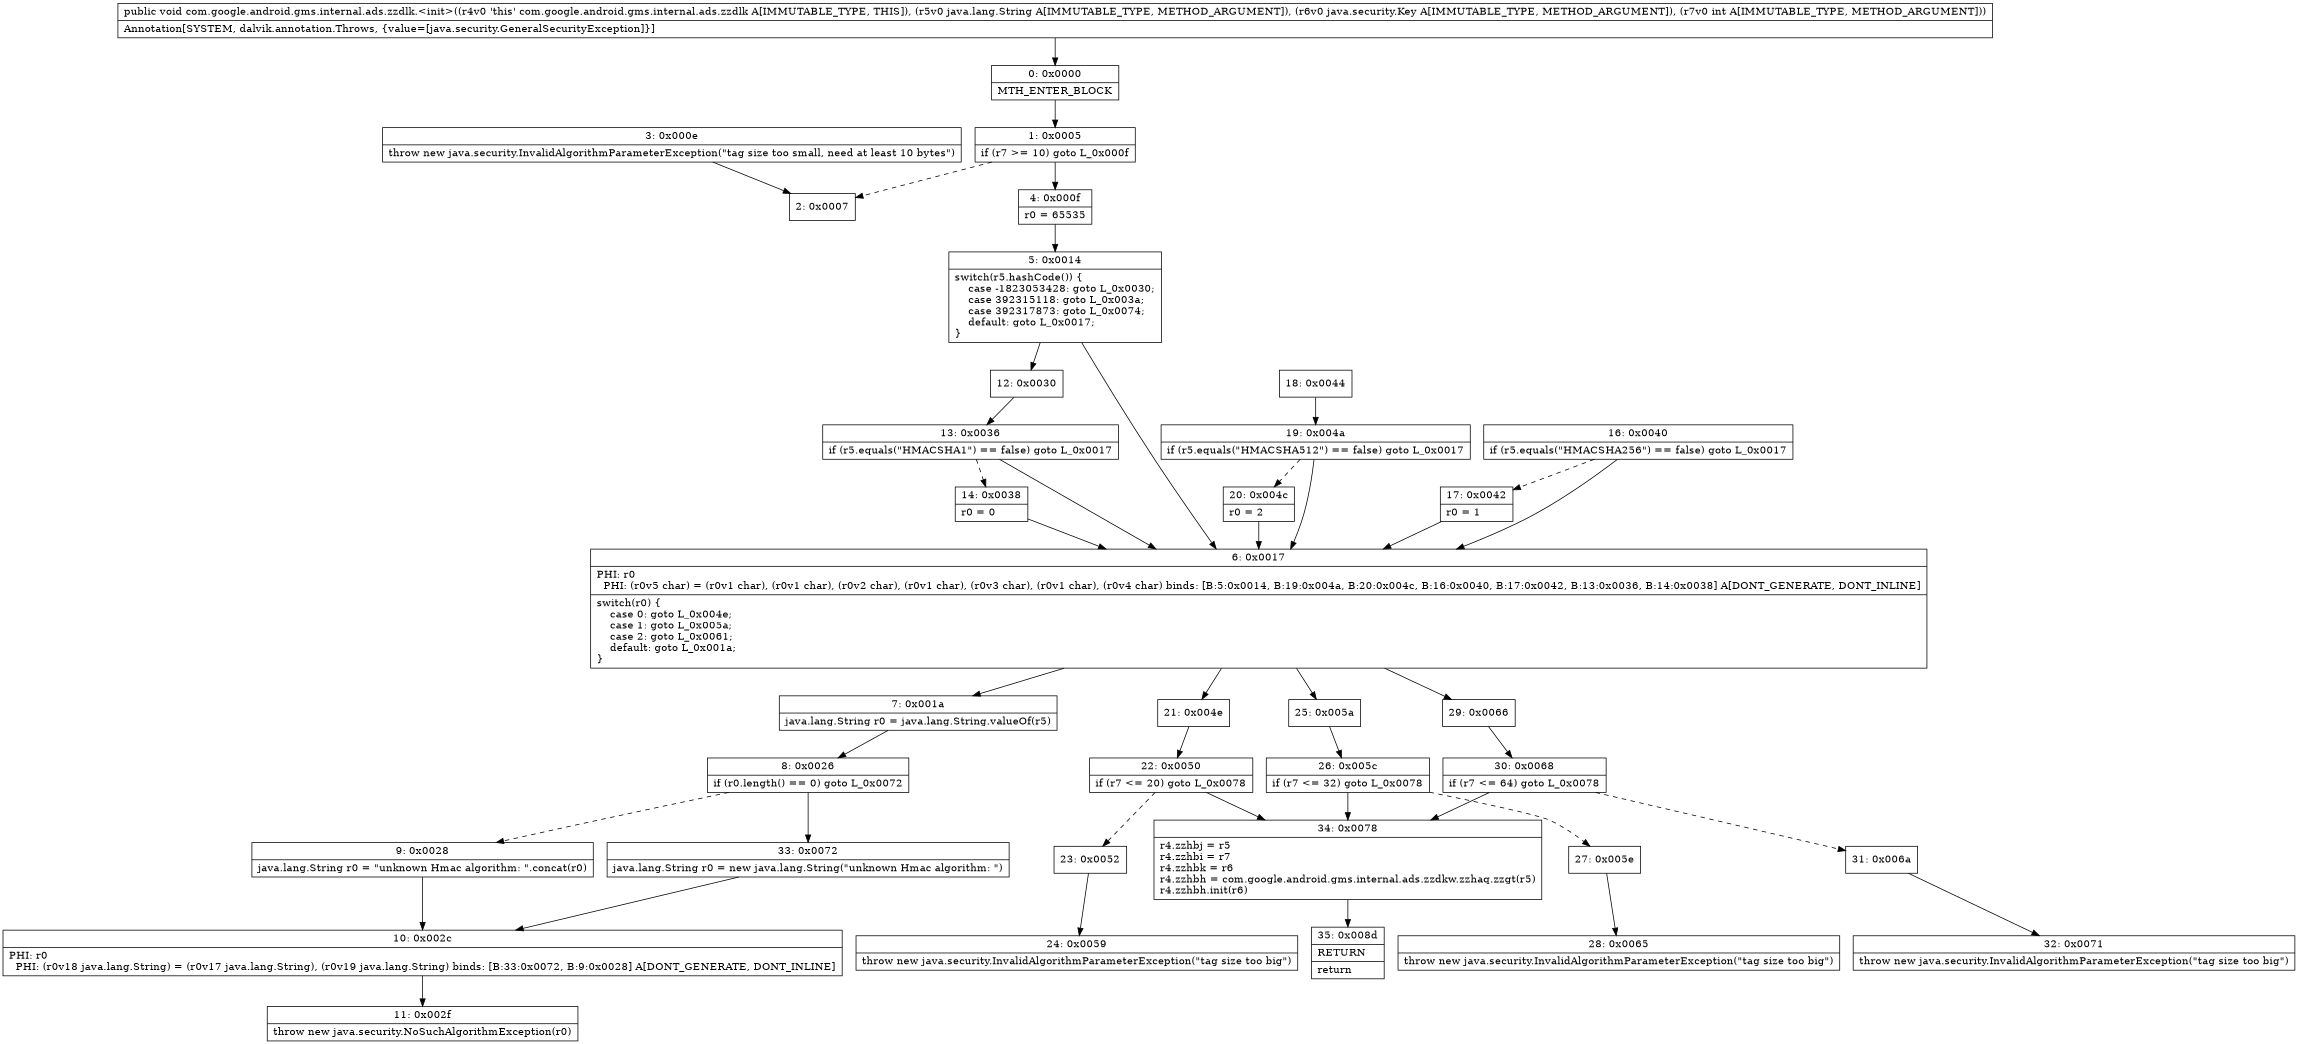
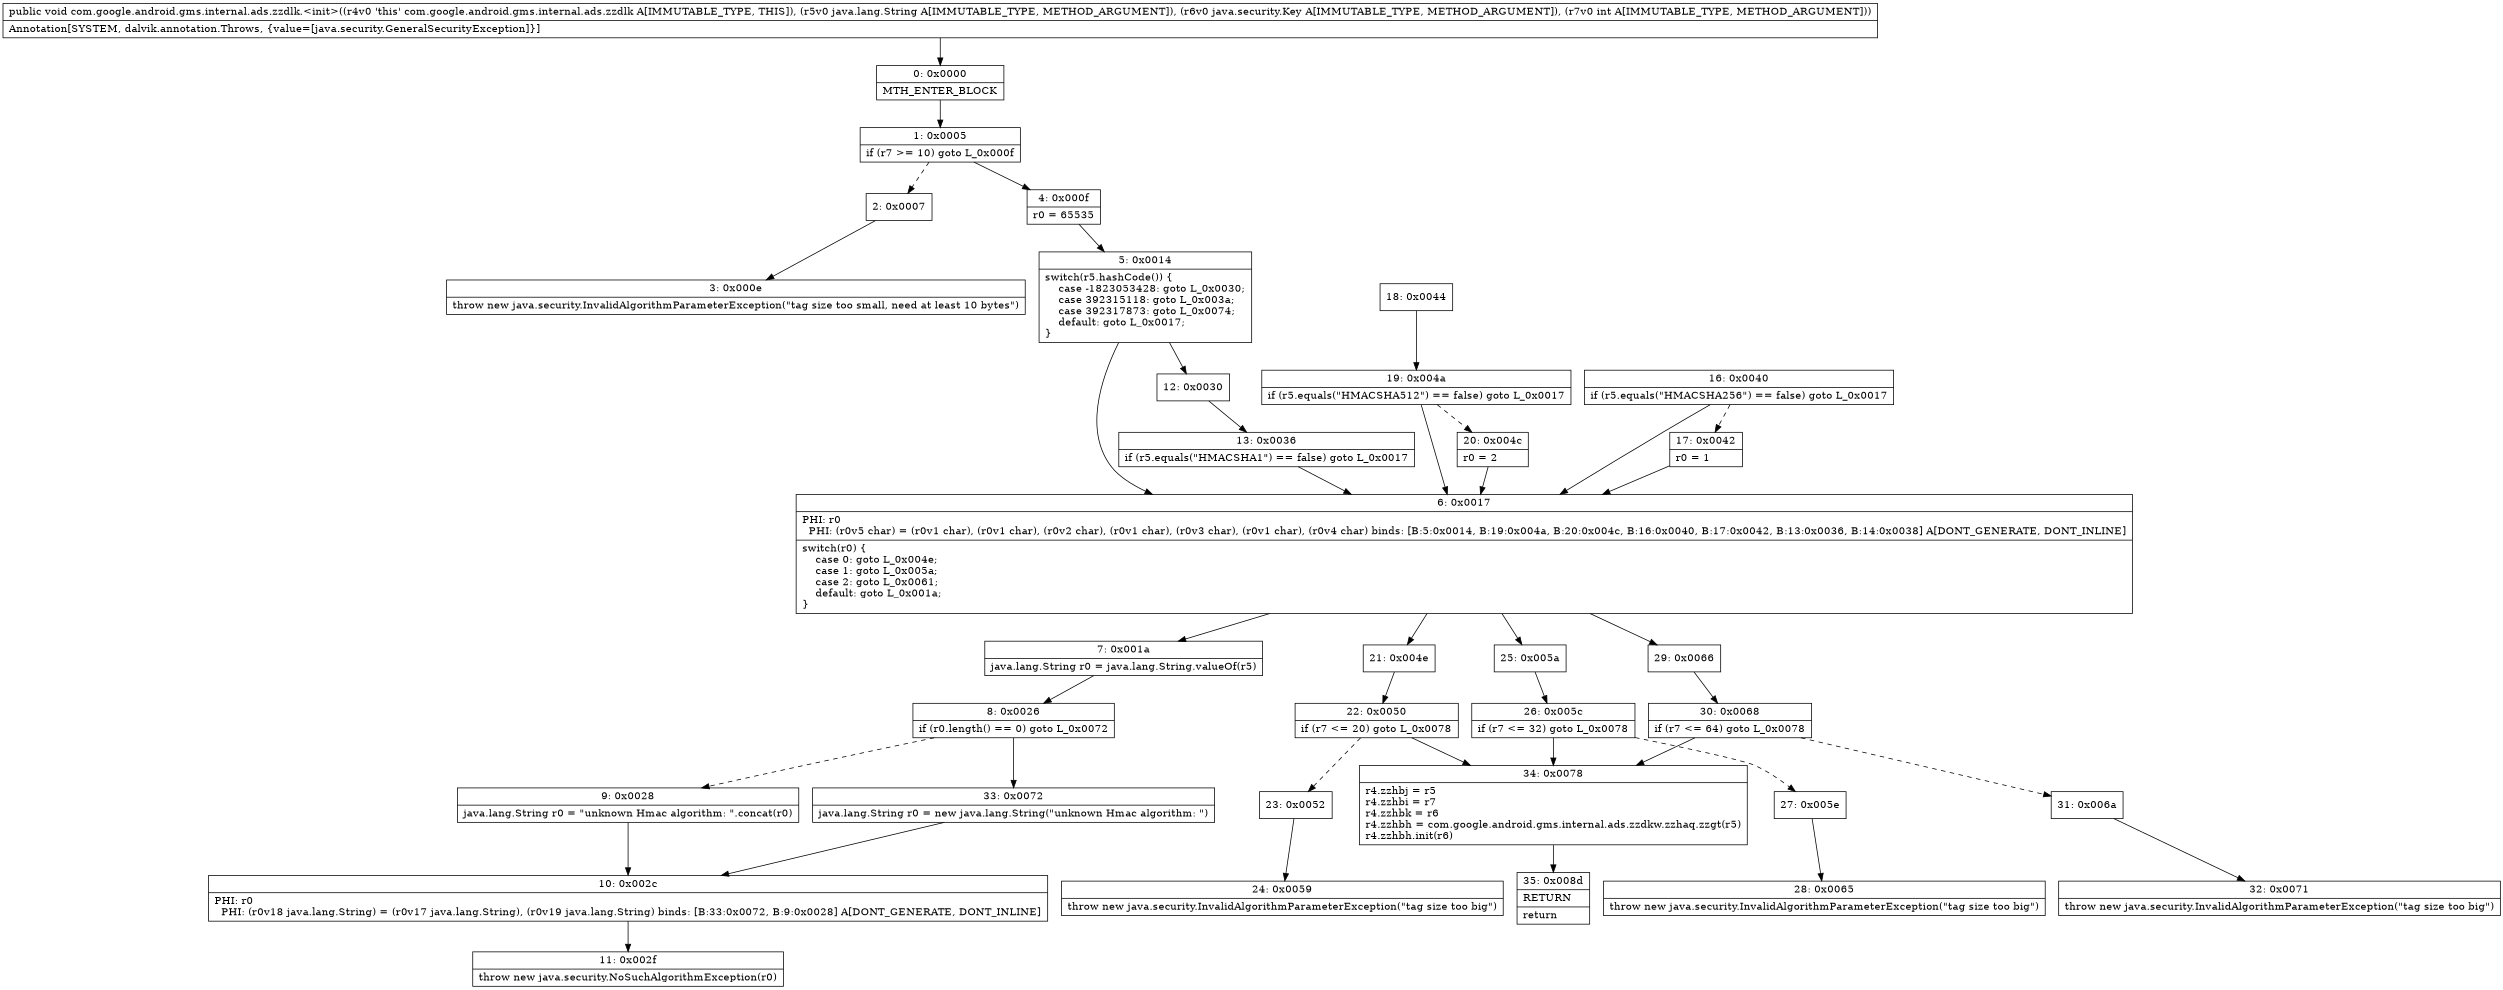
(748, 176) -> (824, 248)
(992, 504) -> none
